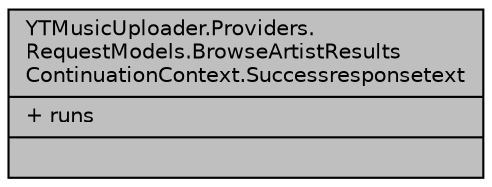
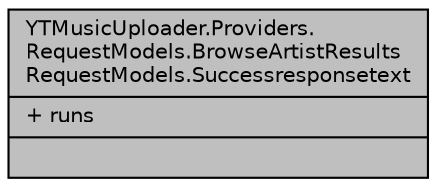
(246, 76) -> (218, 76)
